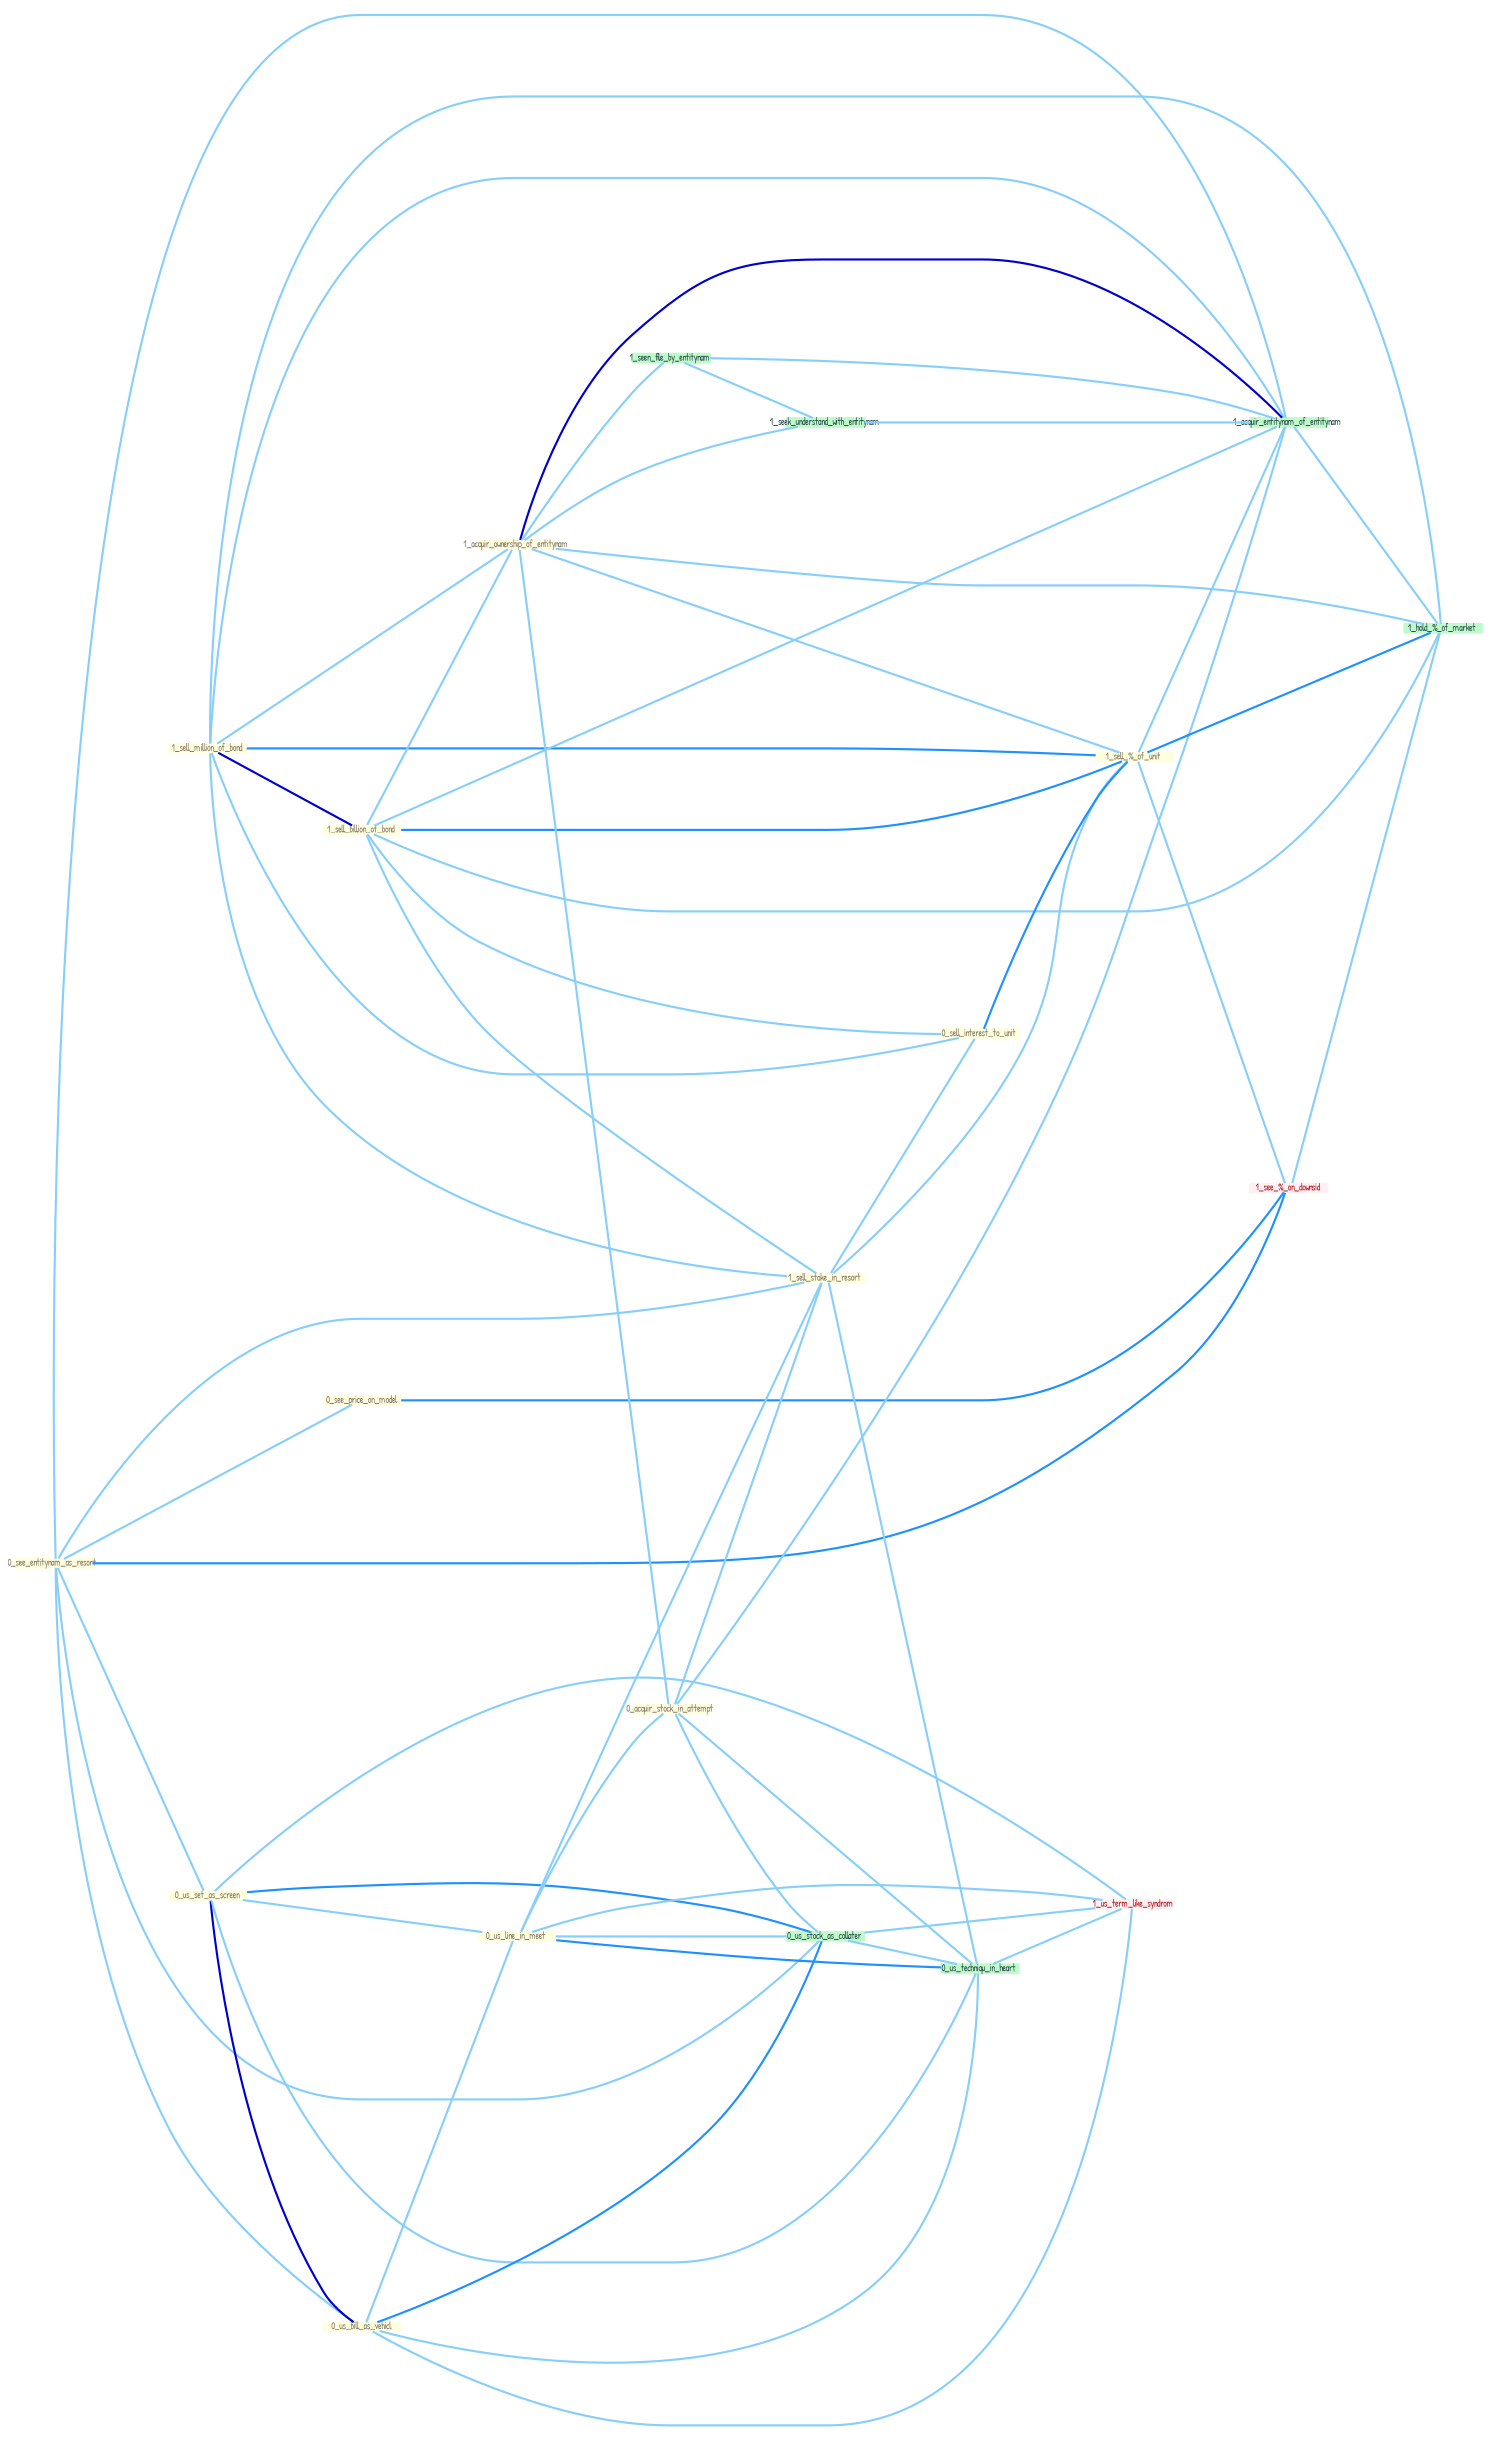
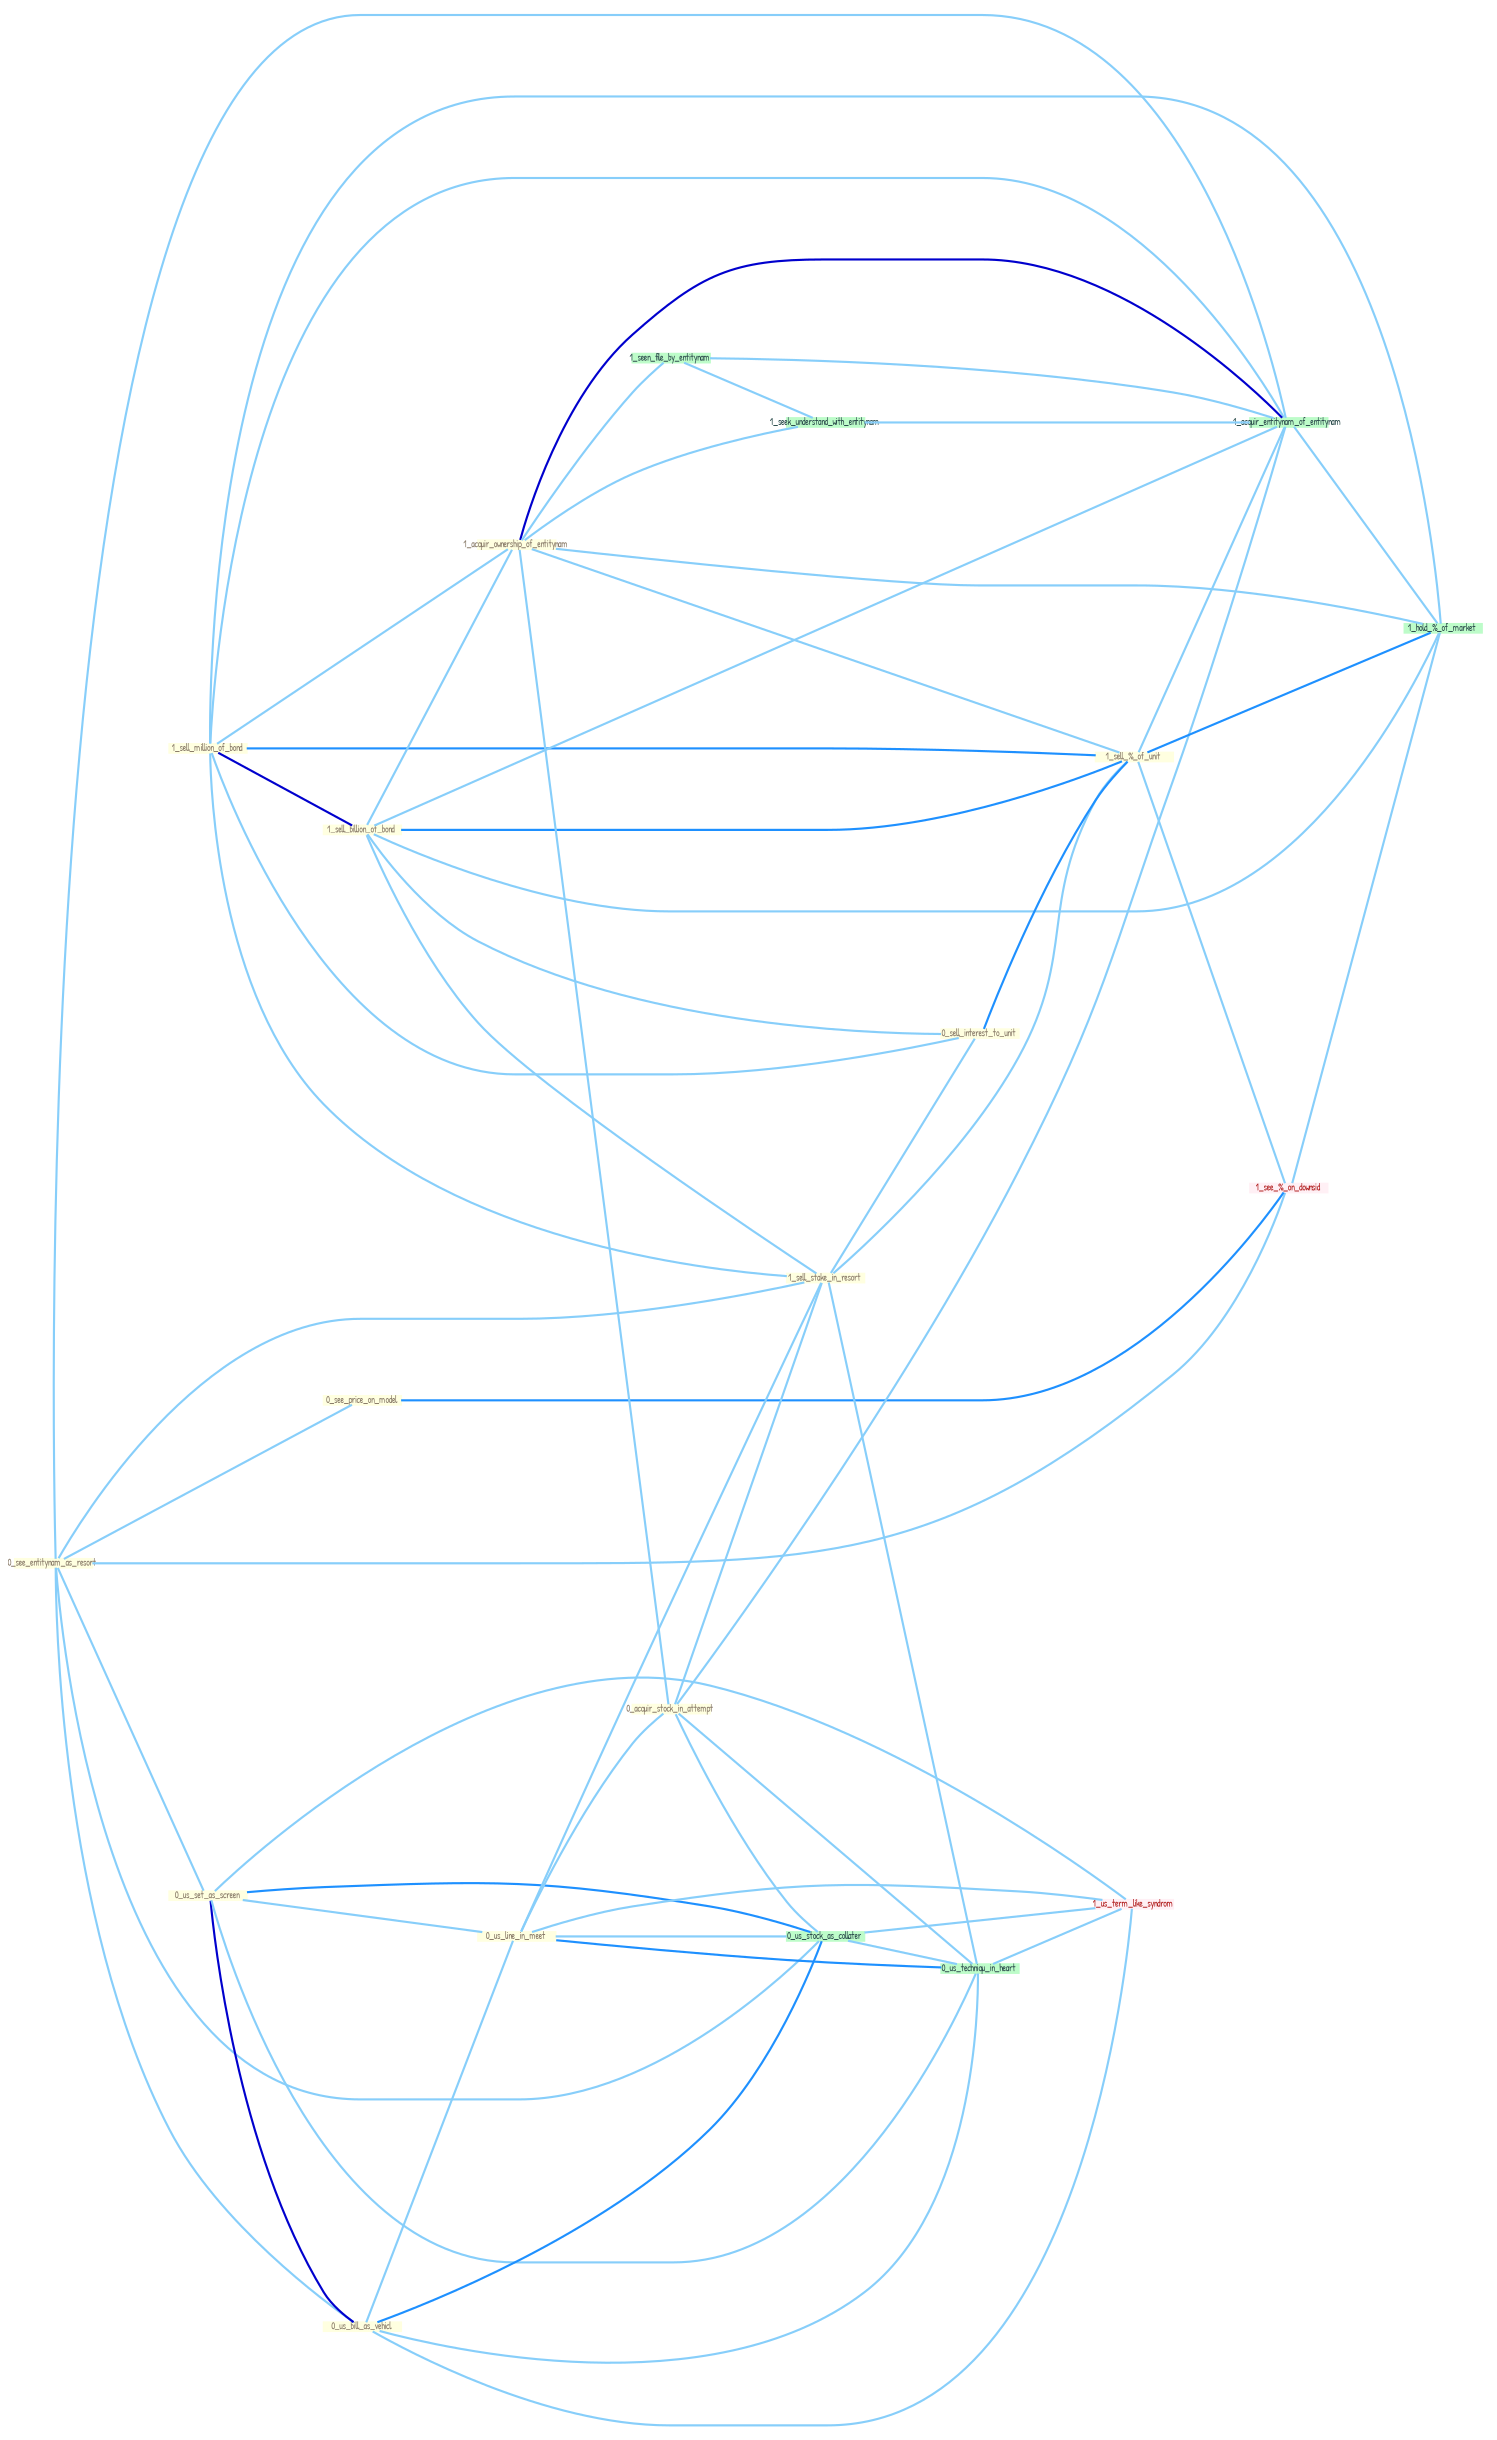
(764, 1557) -> (764, 1557)
